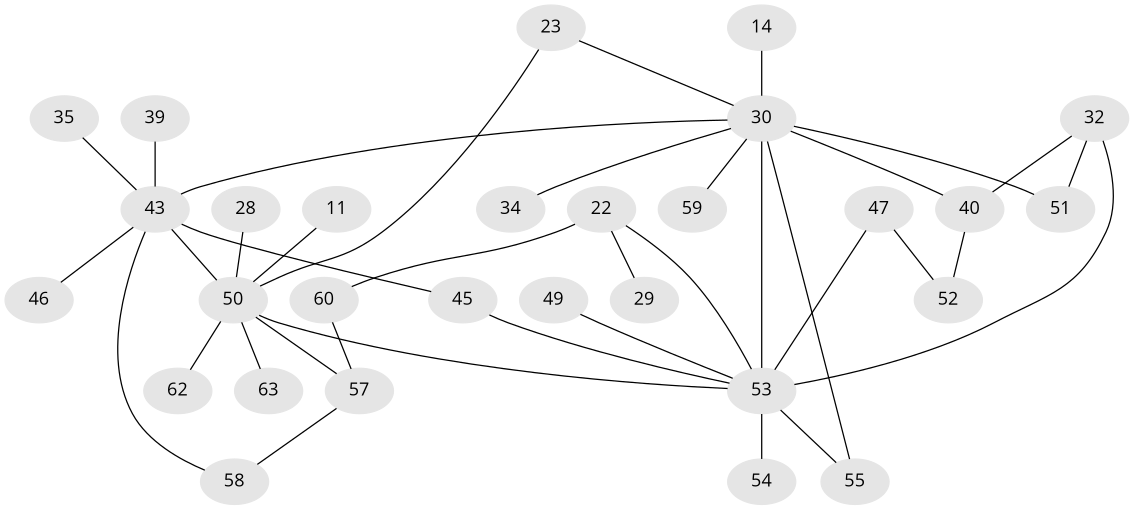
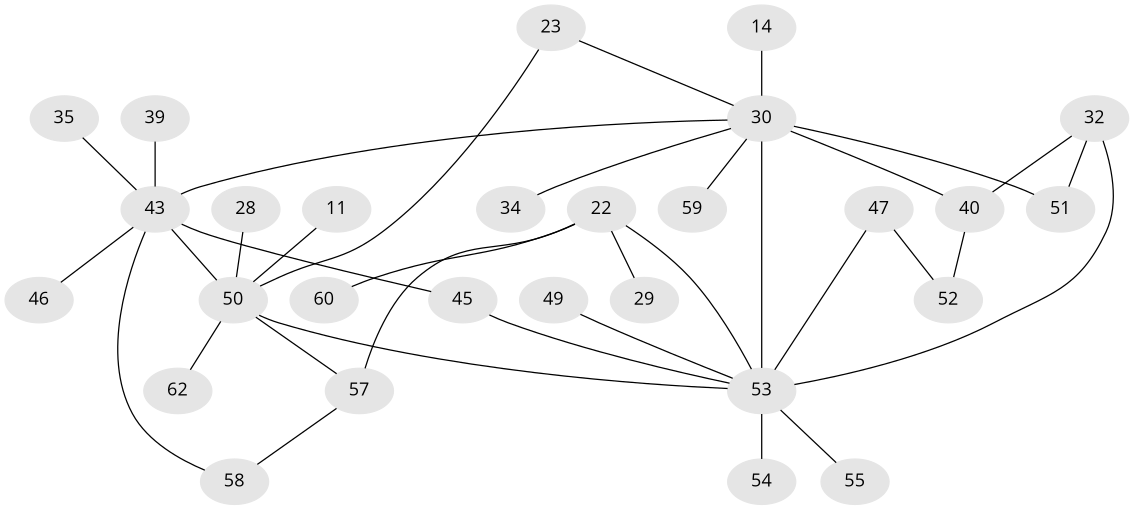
(809, 300) -> none
(343, 348) -> (426, 271)
(269, 391) -> none
